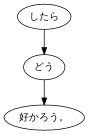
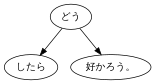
(44, 39) -> (53, 39)
